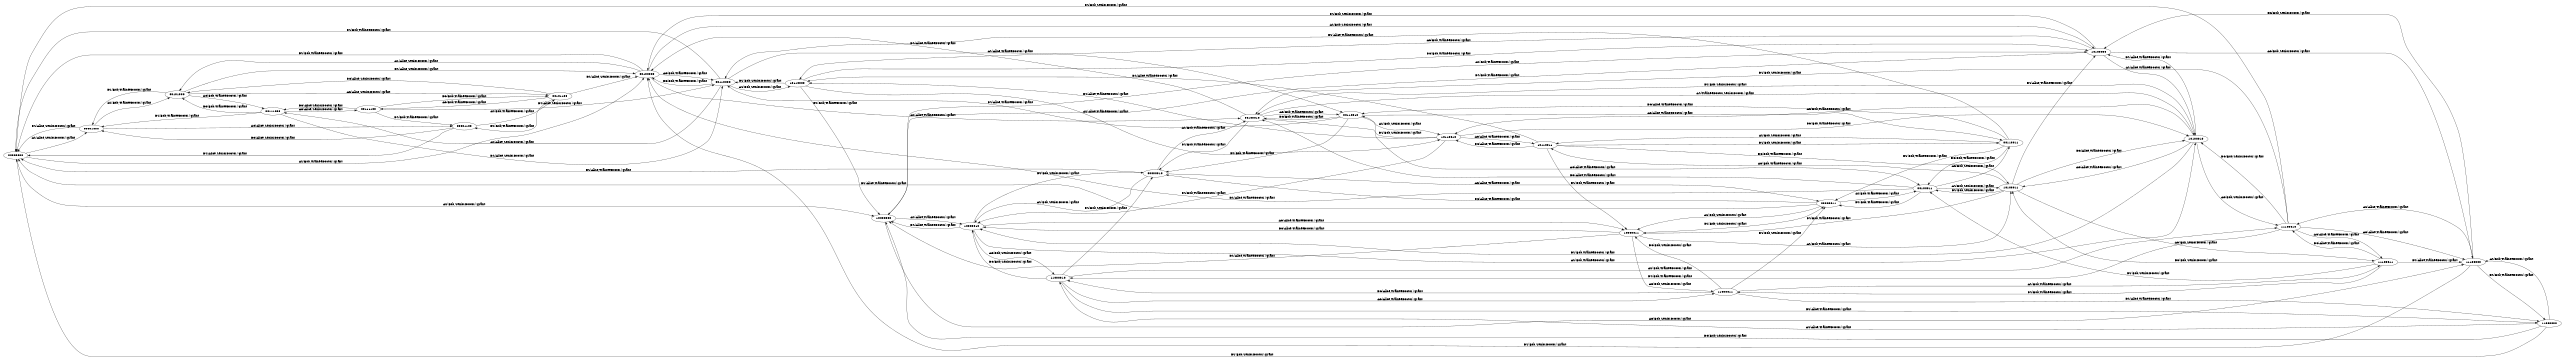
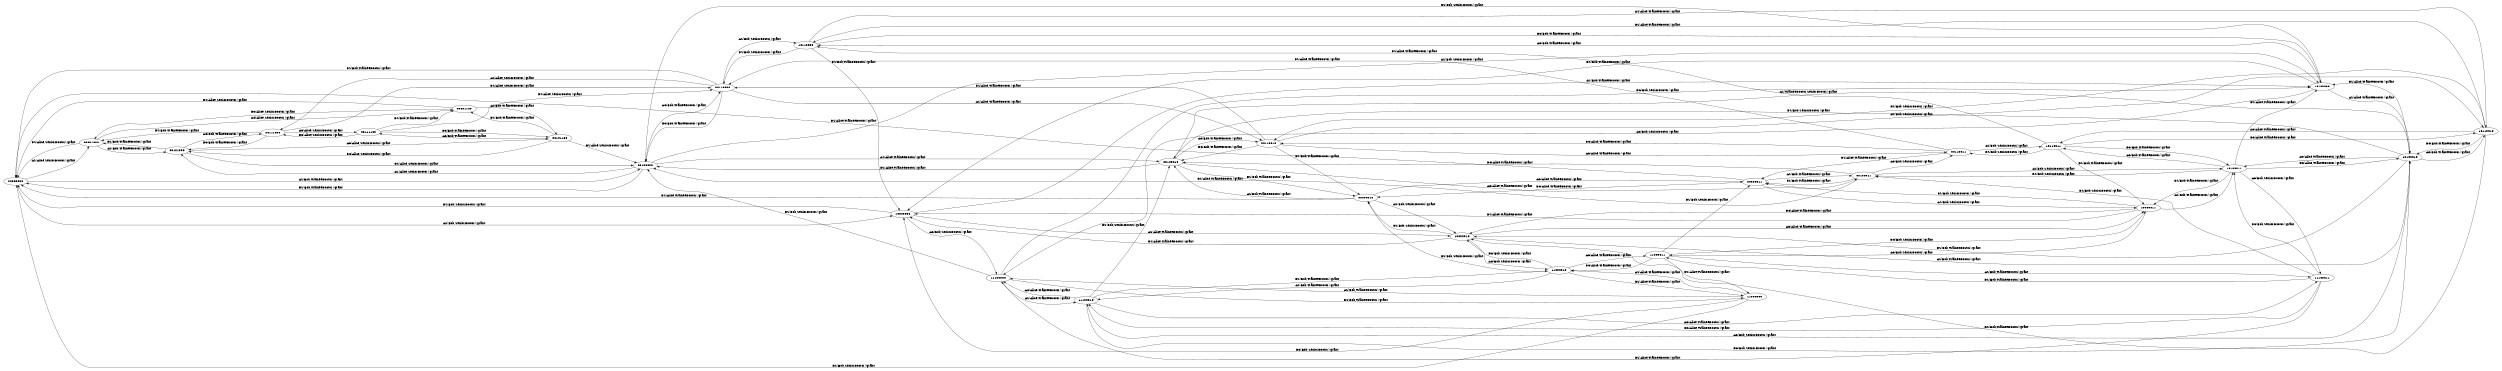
(1173, 7) -> (452, 206)
(1925, 156) -> (1864, 158)
(1968, 162) -> none
